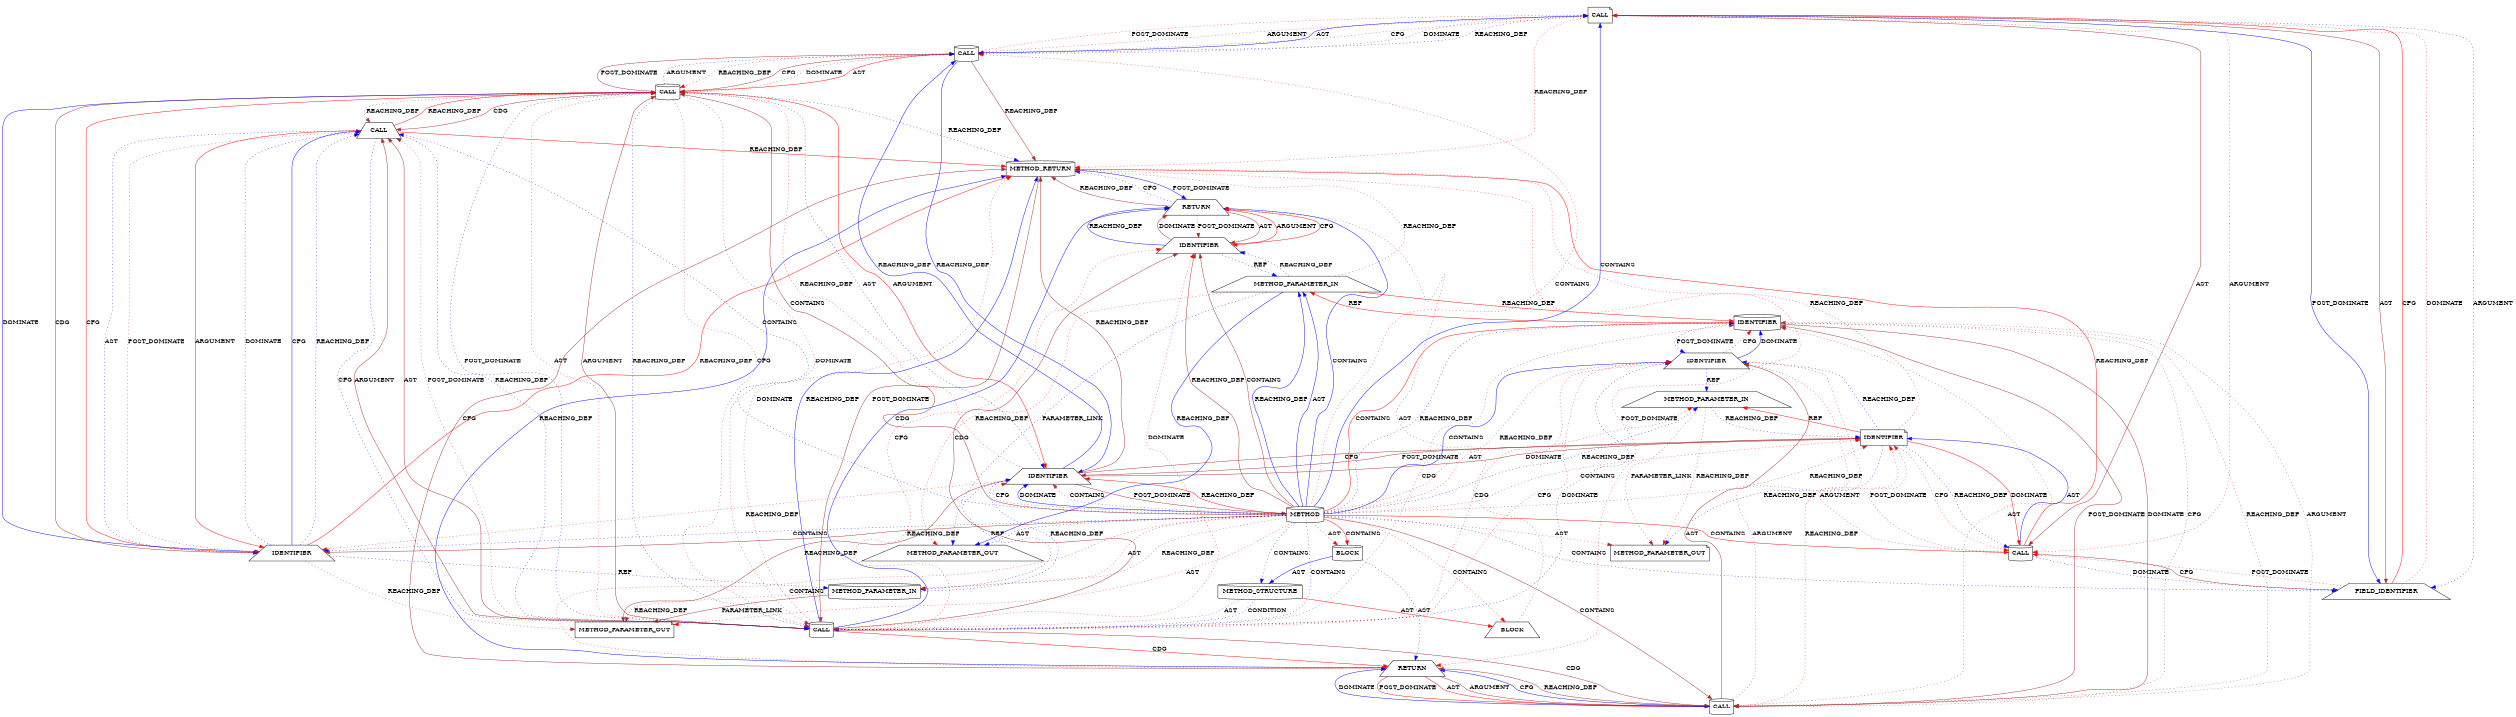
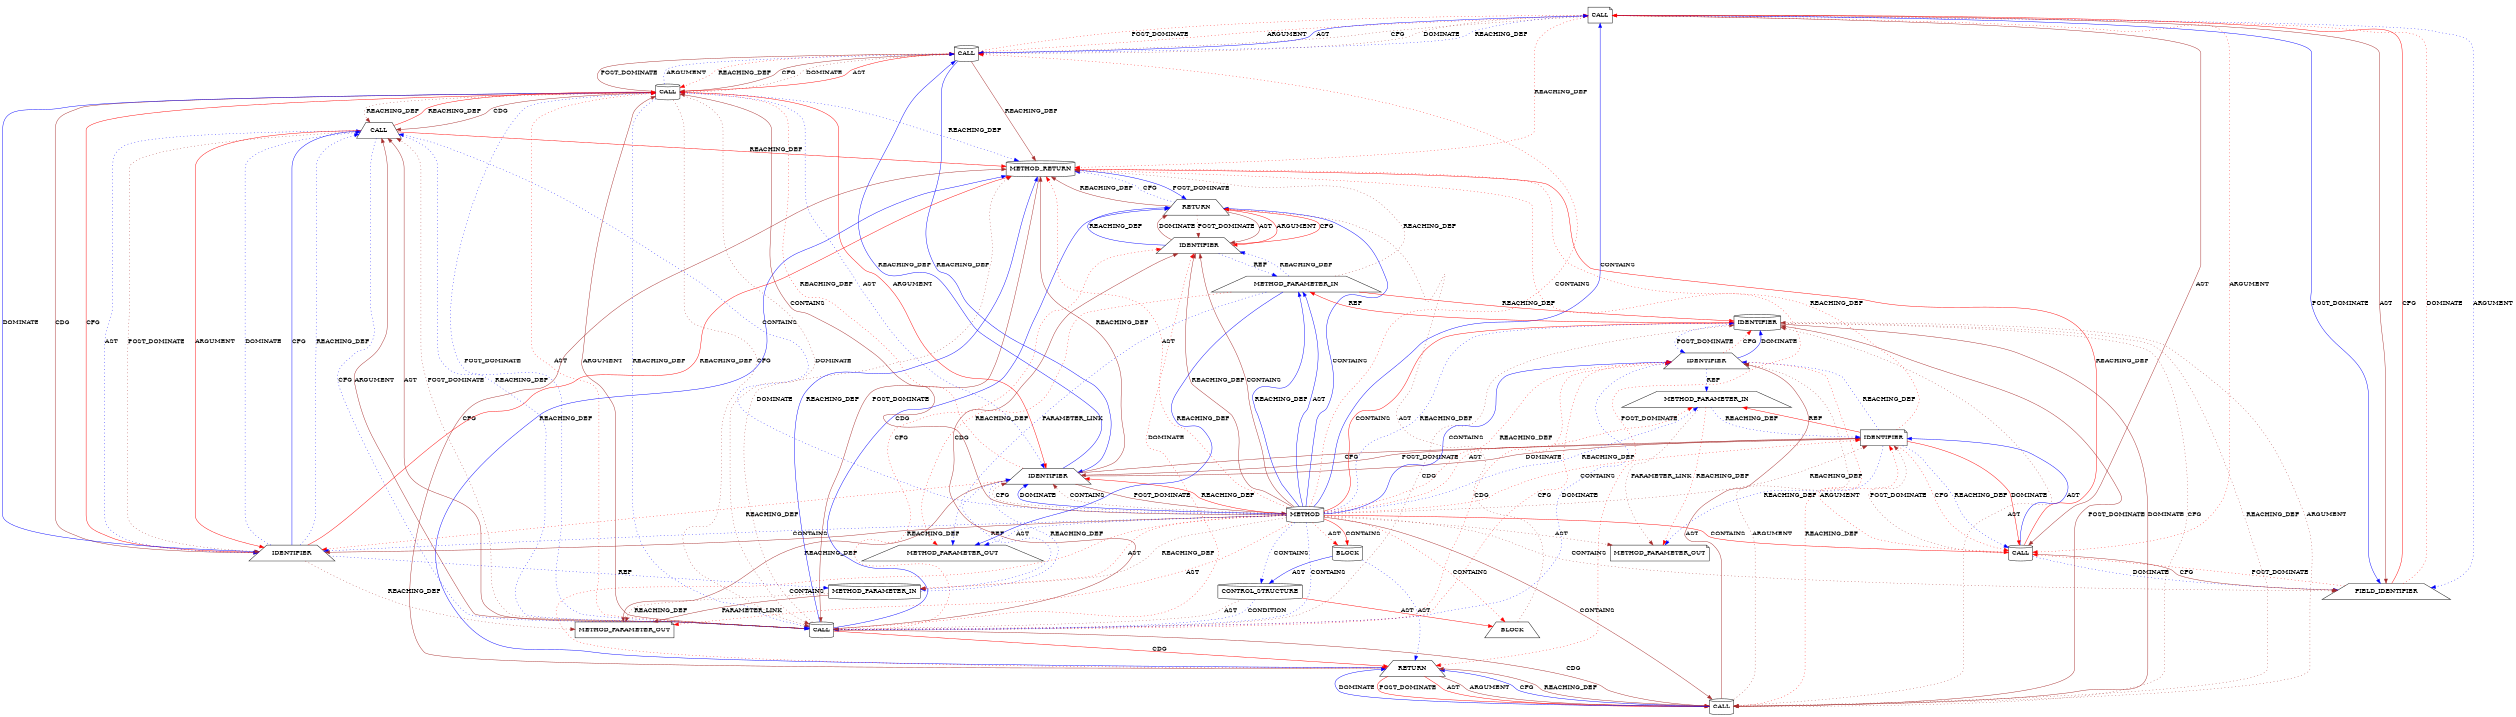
none -> (1162, 341)
(1825, 580) -> (1825, 580)
(1260, 591) -> (1260, 591)
